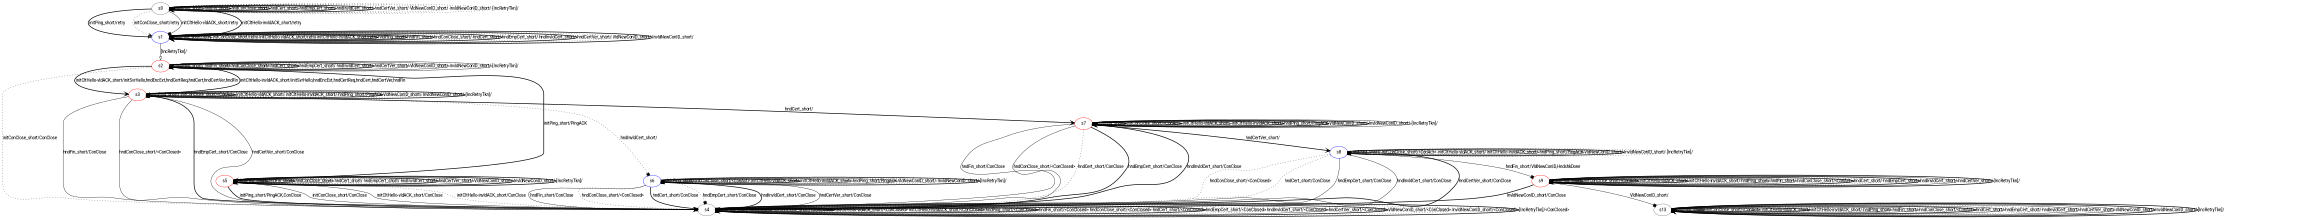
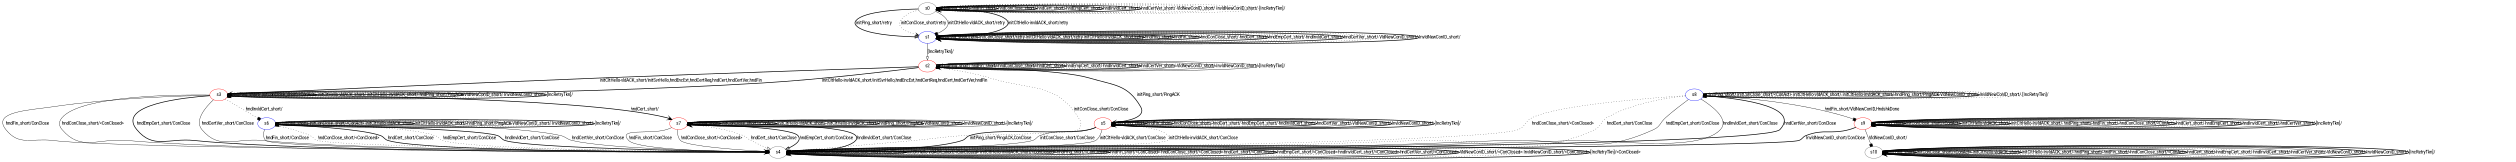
(1210, 136) -> none
(1663, 210) -> (1874, 152)
